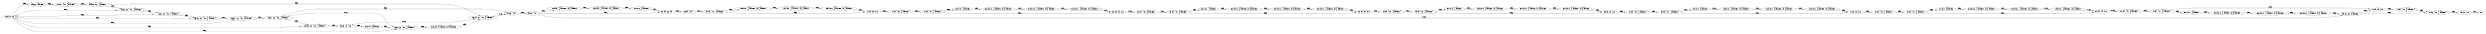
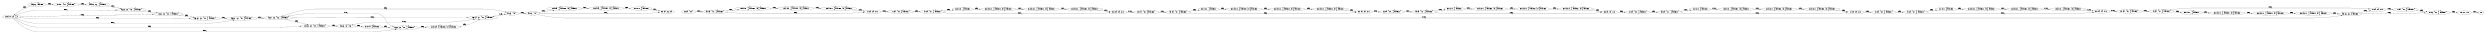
(295, 4) -> (380, 18)
(19, 8) -> (23, 9)
(678, 12) -> none
